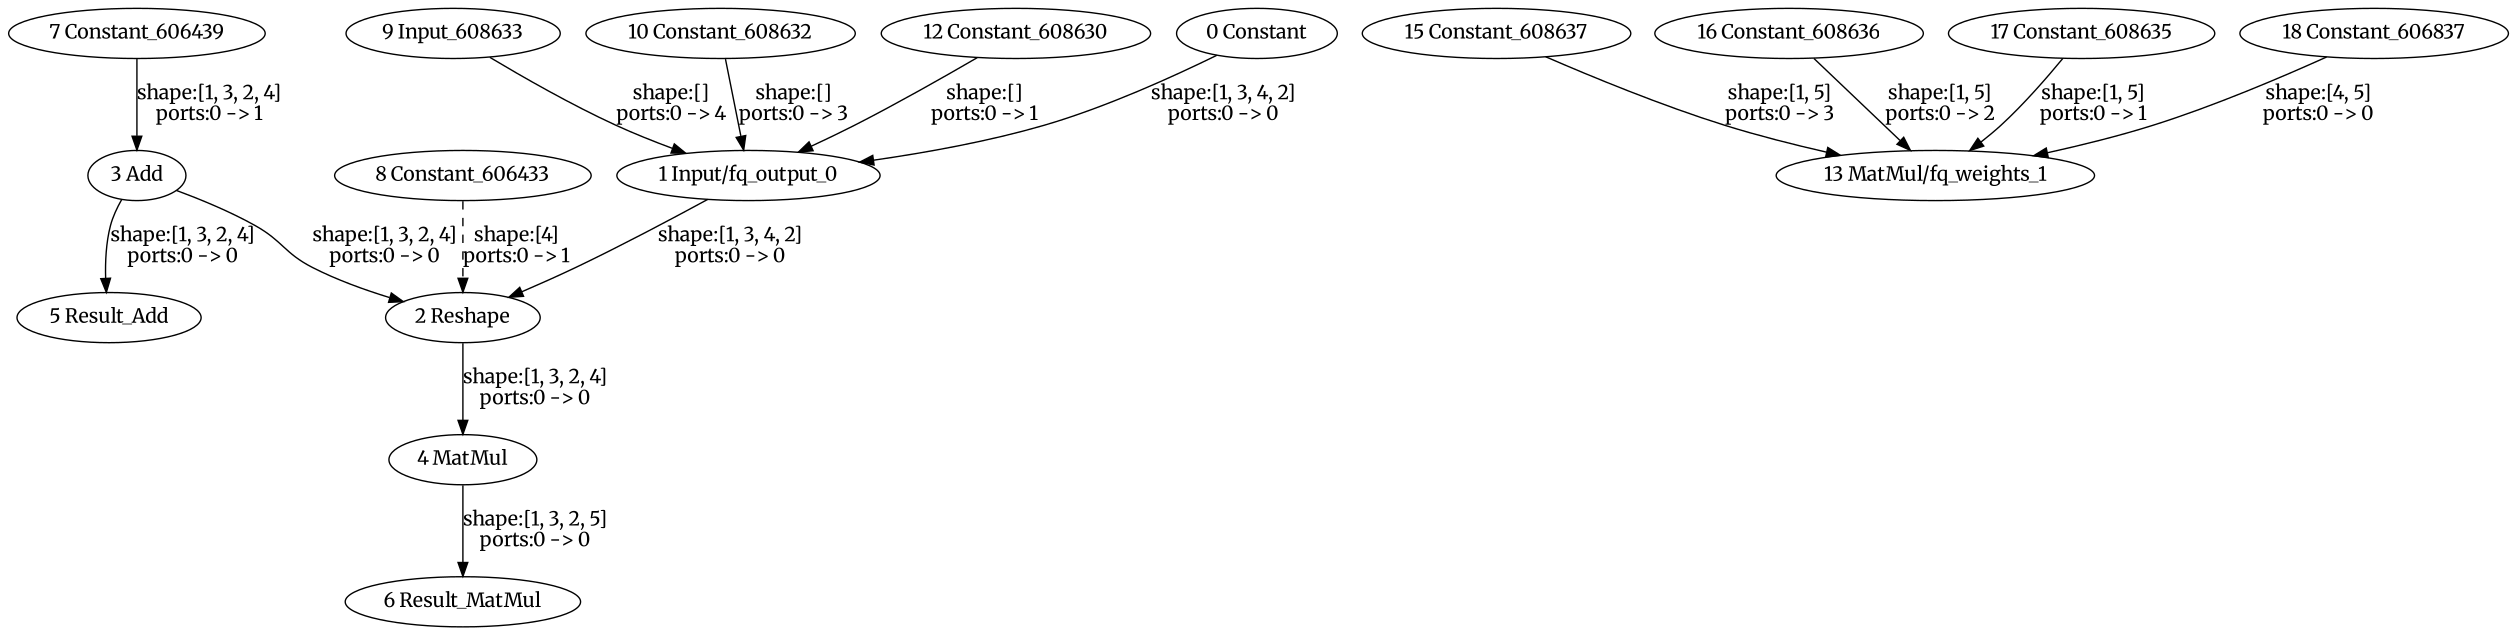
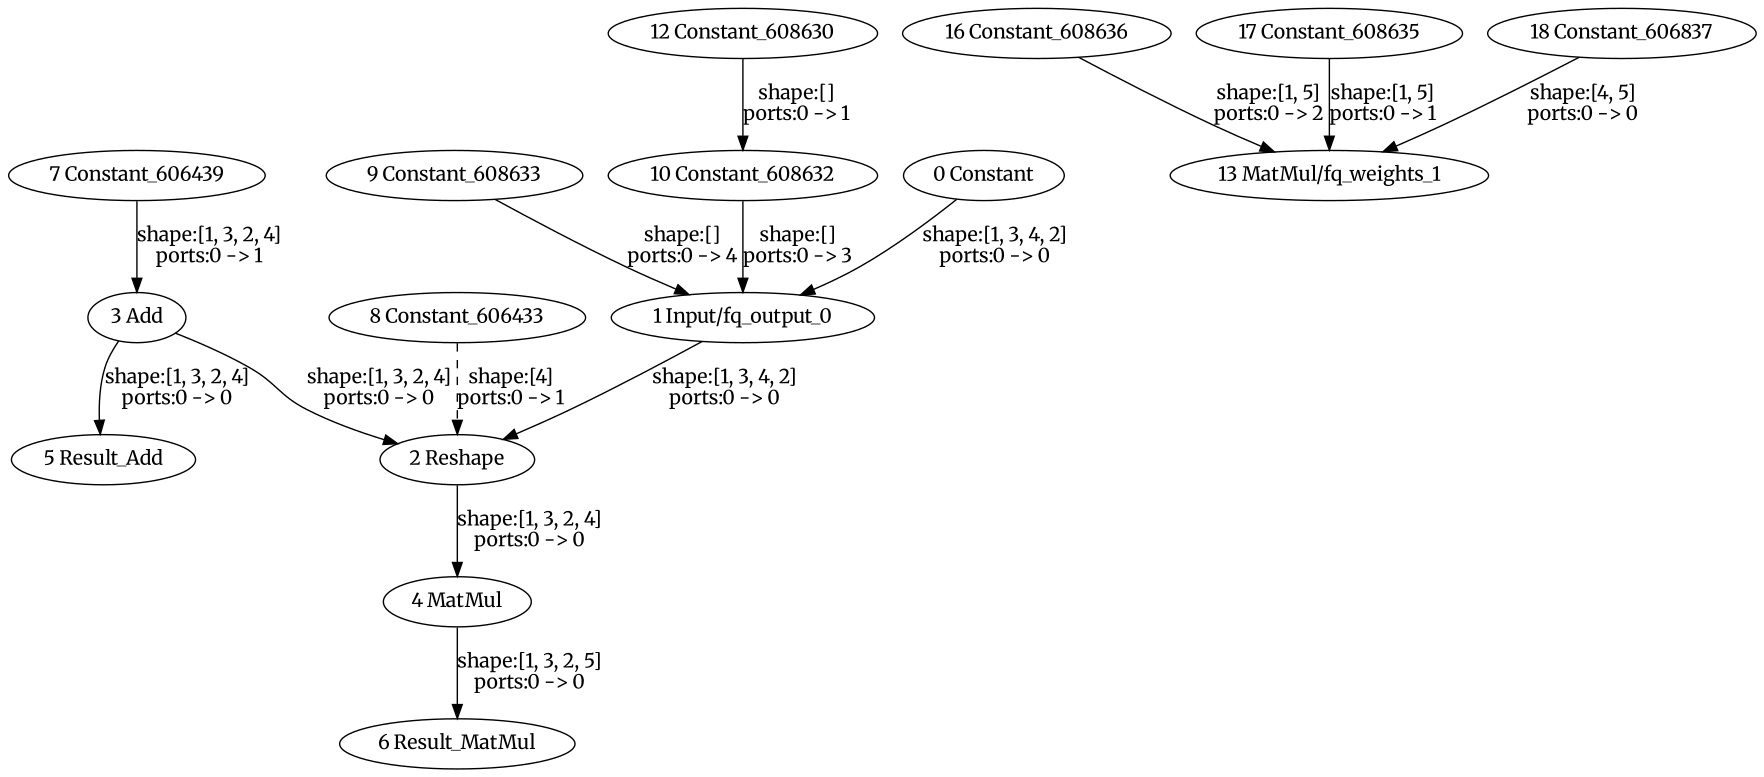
(453, 33) -> (455, 176)
(1497, 33) -> none
(895, 104) -> (743, 97)
